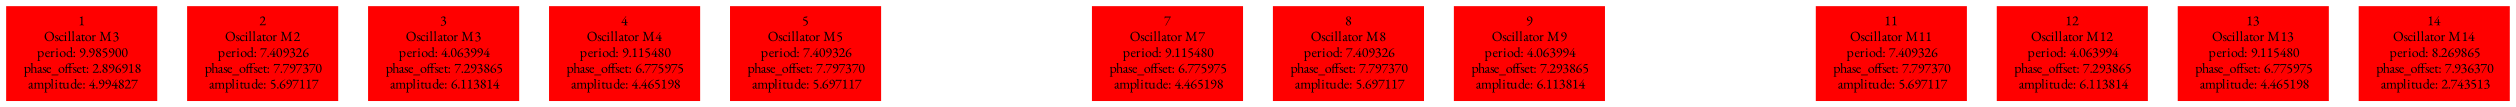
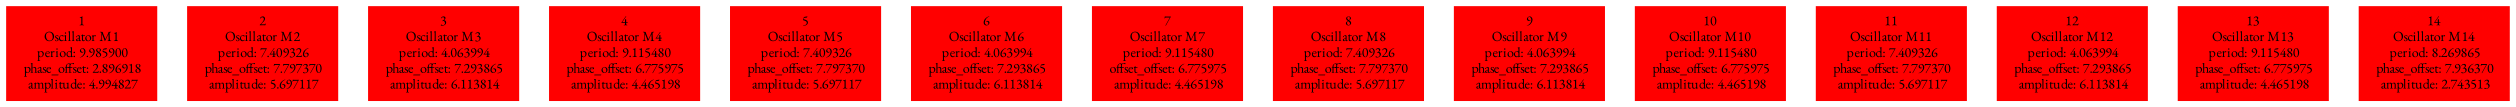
(82, 37) -> (82, 37)
none -> (987, 54)
none -> (1710, 54)
(1167, 69) -> (1167, 69)
